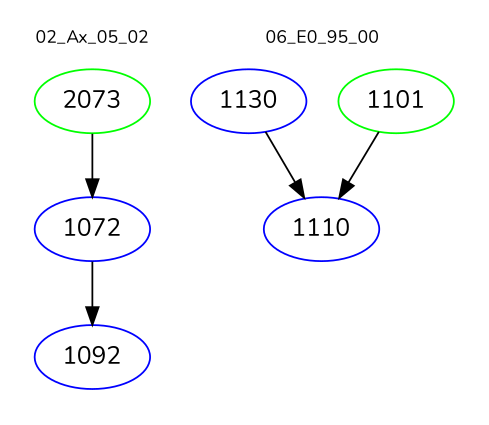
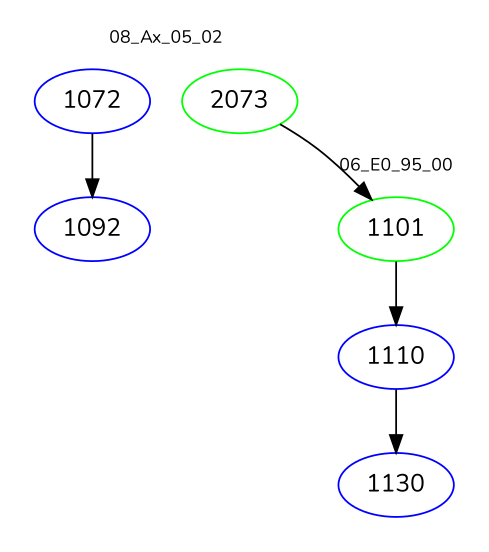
(92, 38) -> (166, 38)
(92, 156) -> (337, 165)
(280, 157) -> (396, 412)
